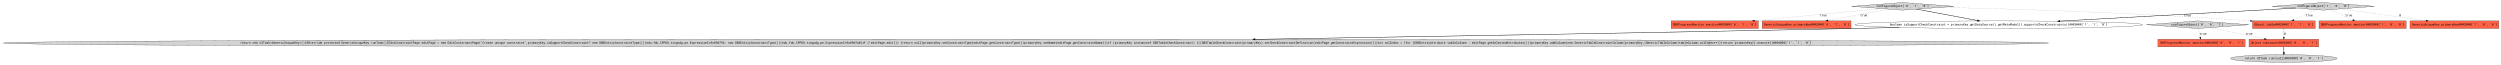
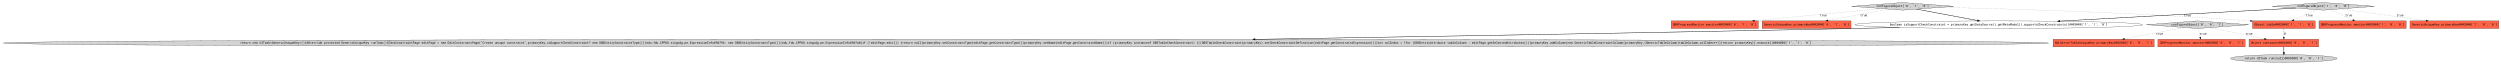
(2400, 16) -> (2400, 16)
none -> (2104, 43)
